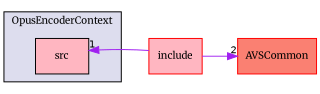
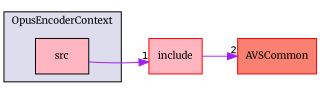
(128, 50) -> (114, 63)
